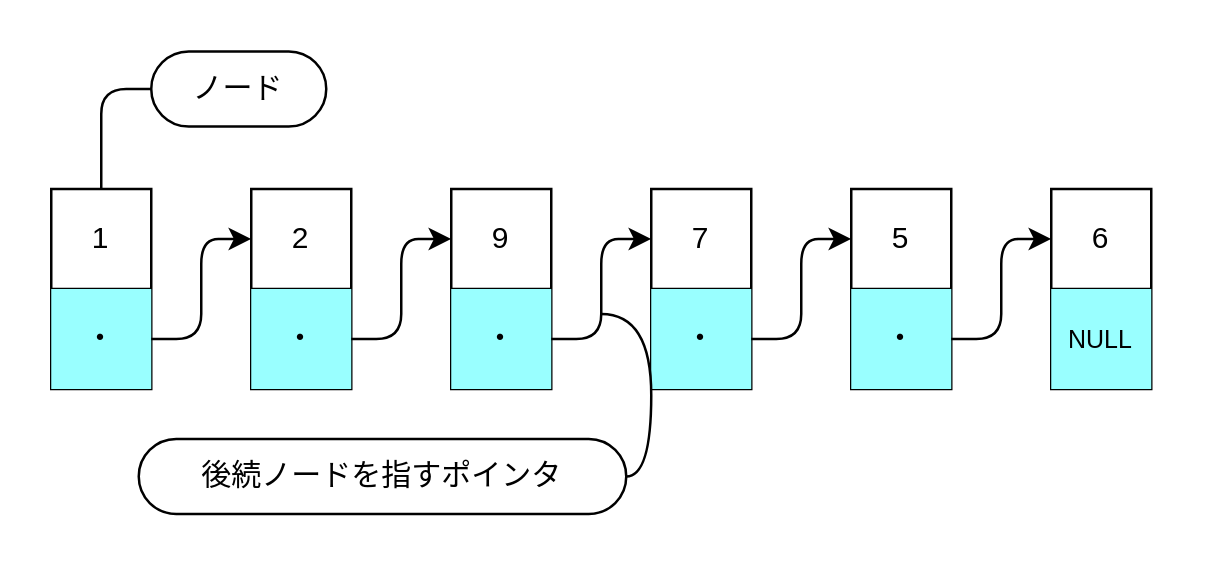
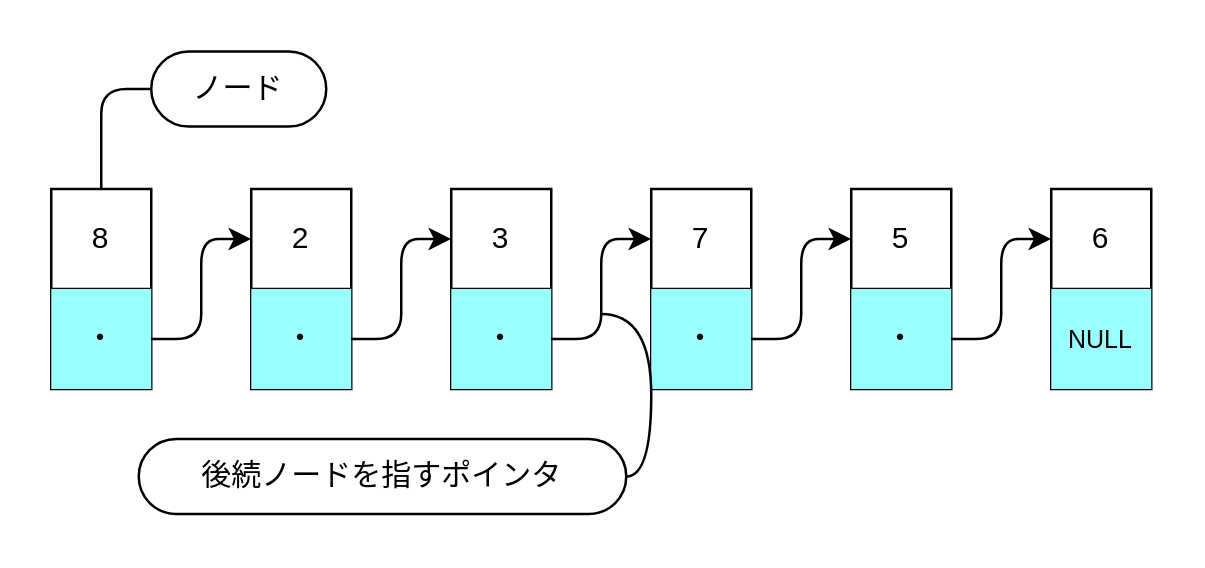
(101, 239) -> (101, 239)
(501, 239) -> (501, 239)
